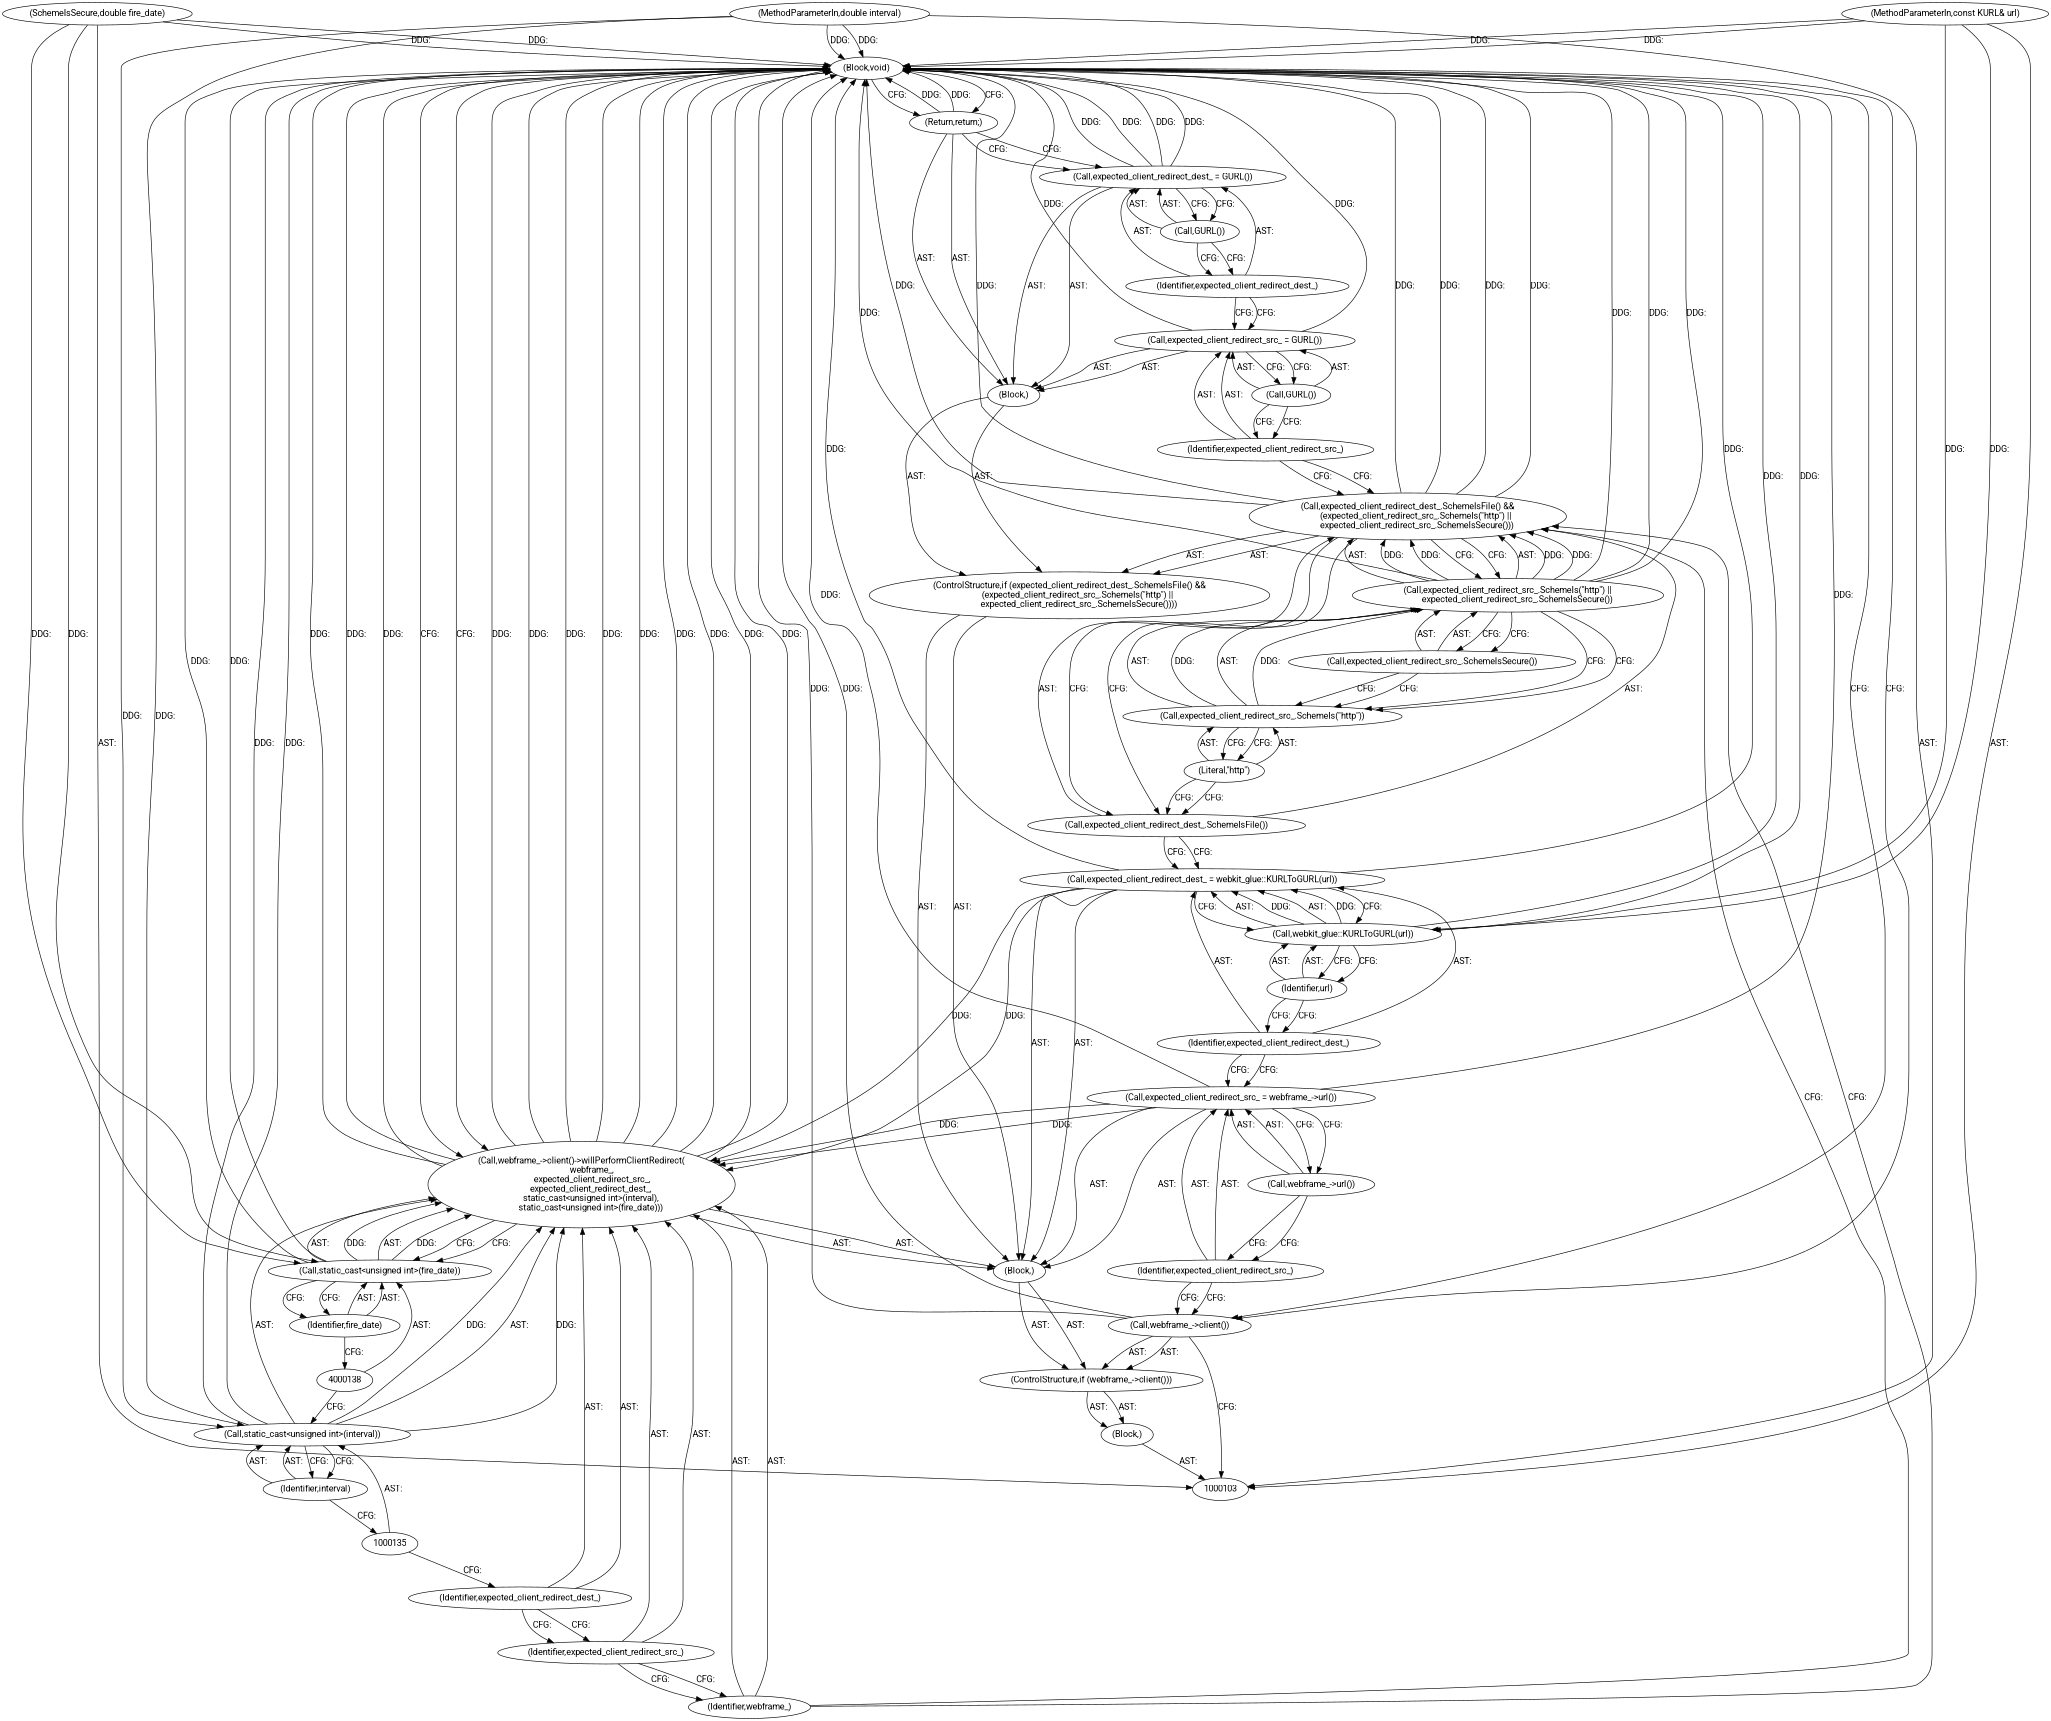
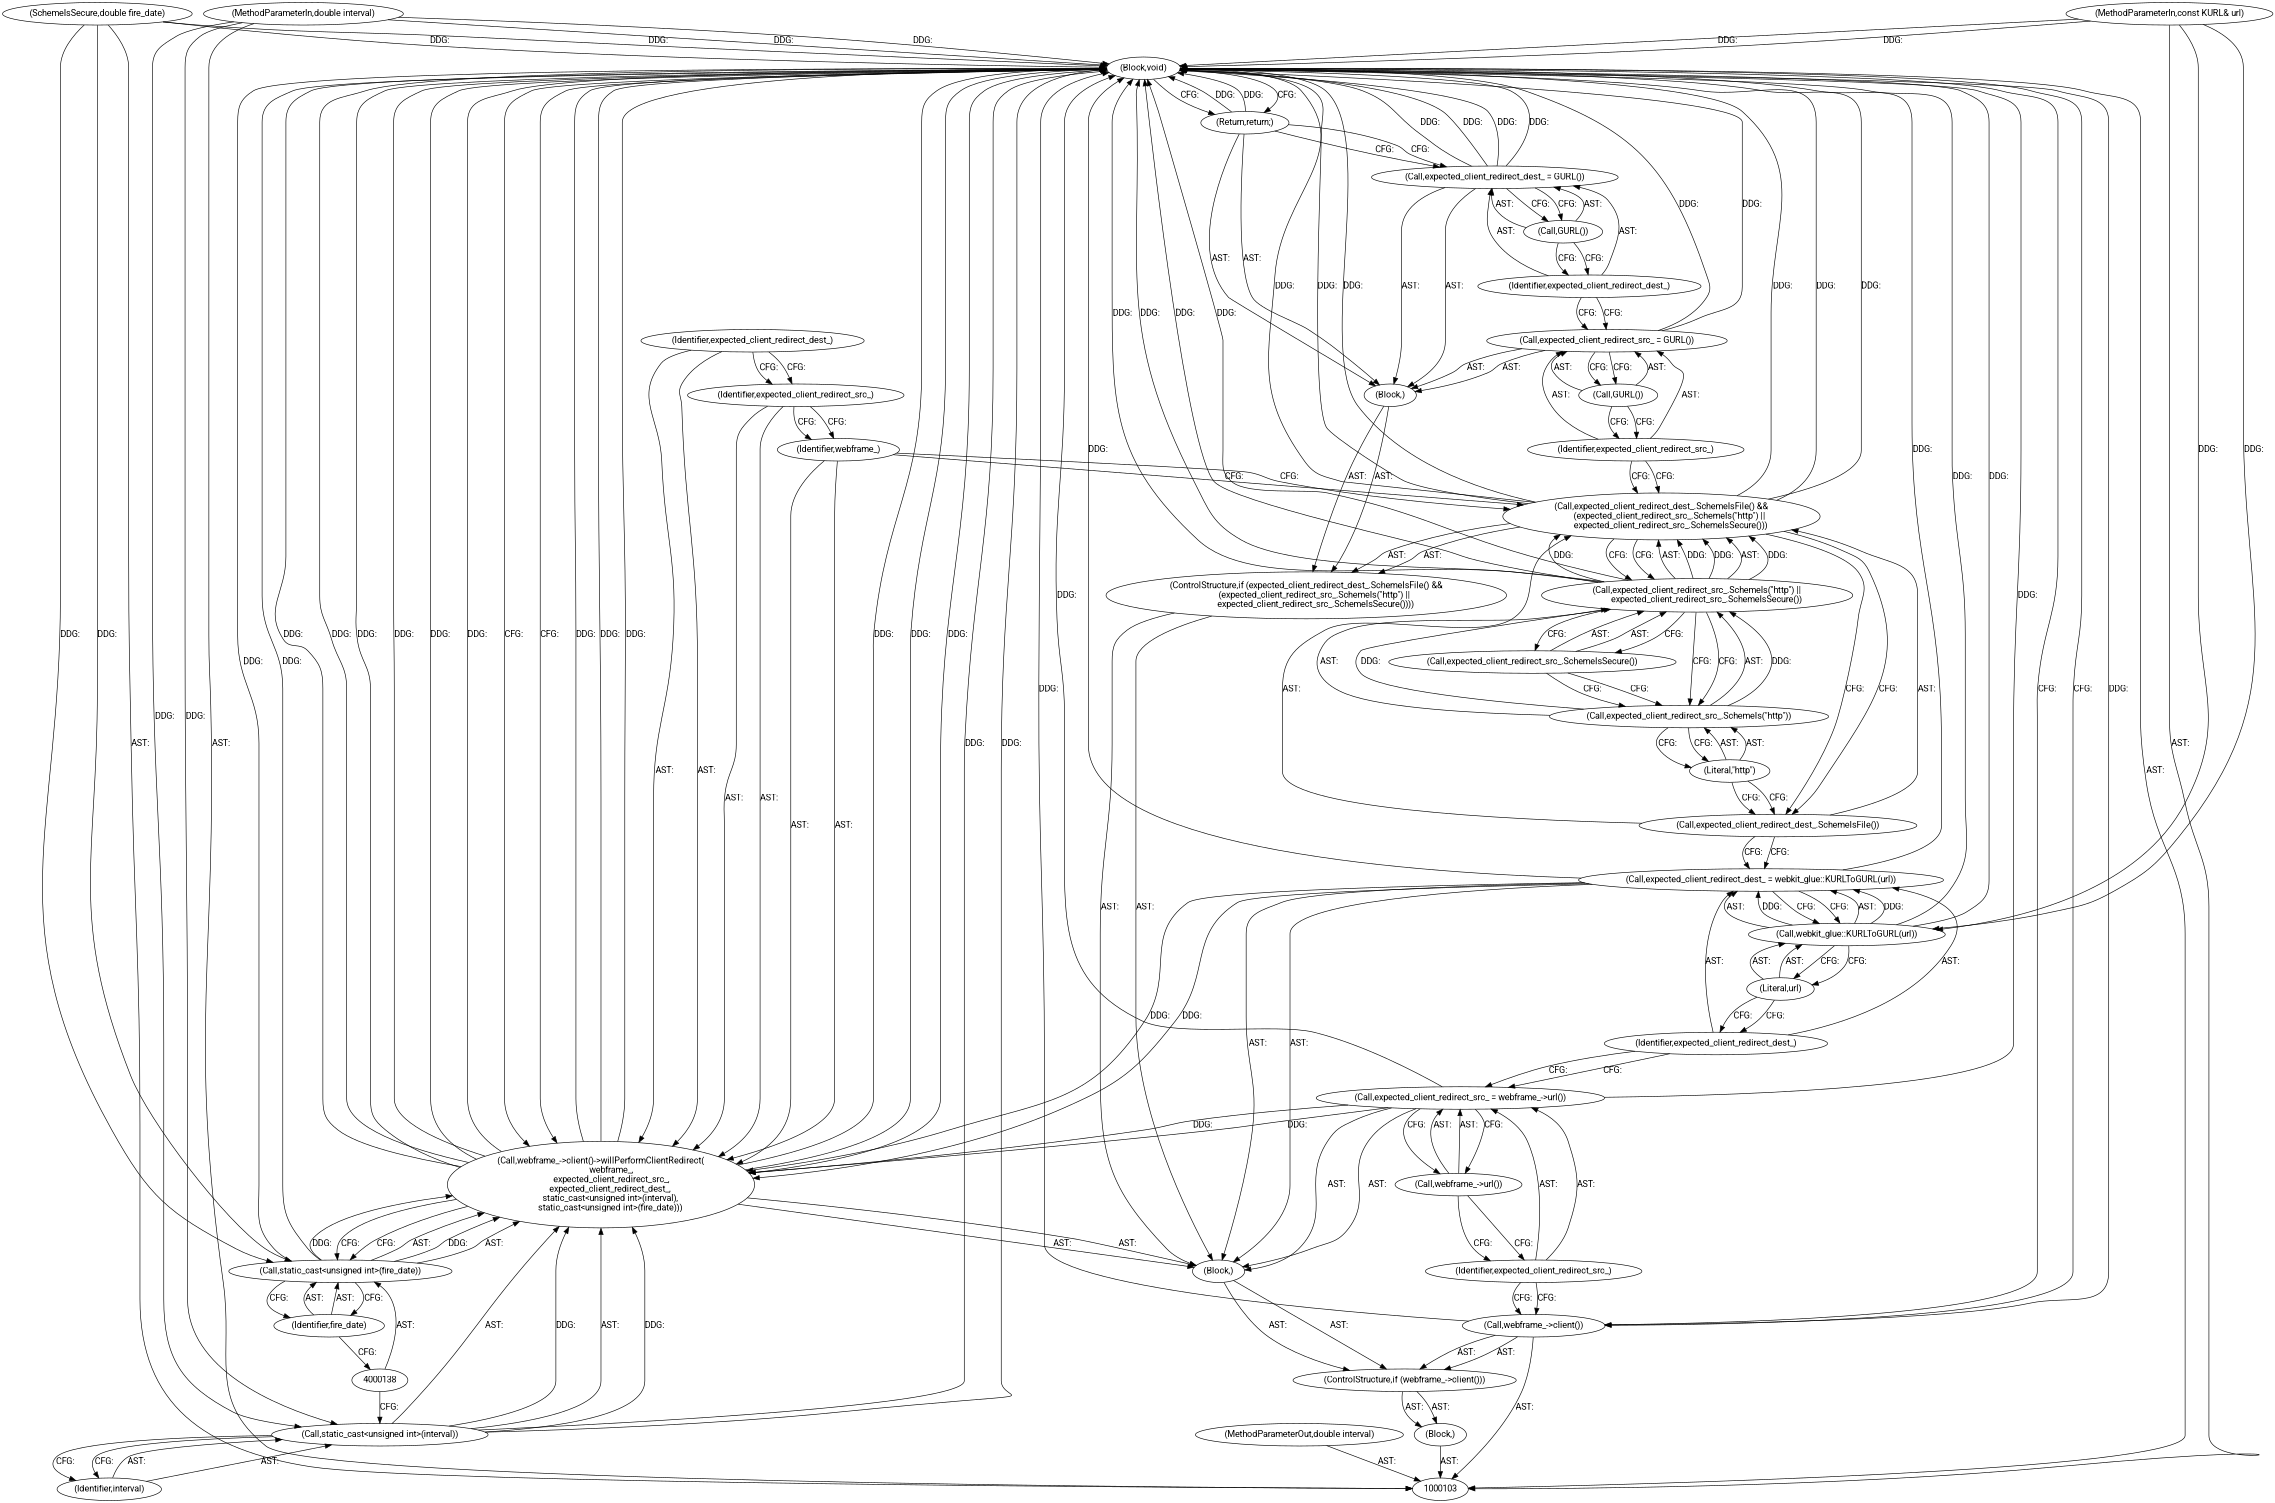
none -> (2141, 651)
(1307, 989) -> (1780, 989)
(1229, 1407) -> (1526, 1407)
none -> (1299, 1435)
(390, 1544) -> none
